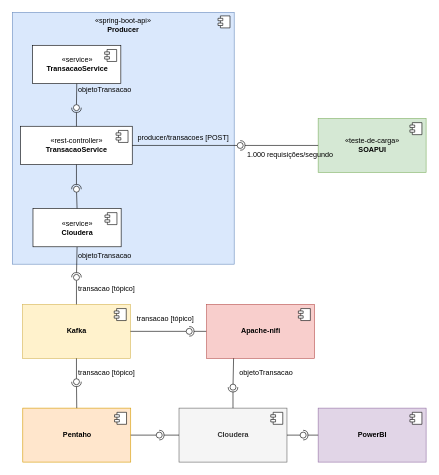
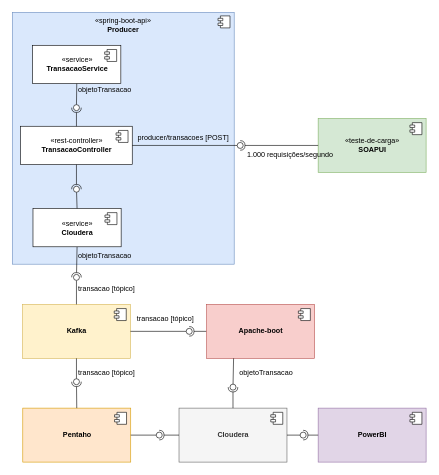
(77, 146) -> (77, 146)
(261, 332) -> (261, 332)
